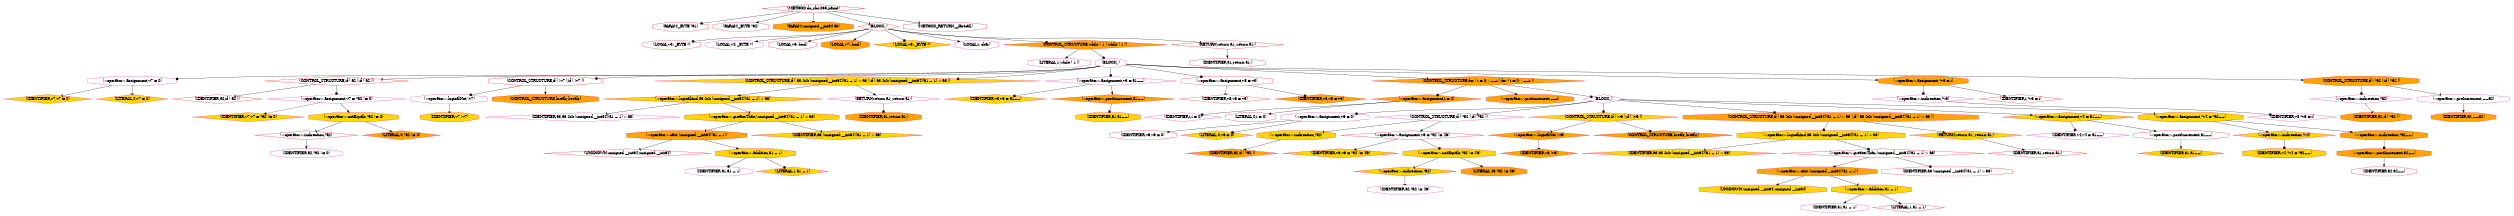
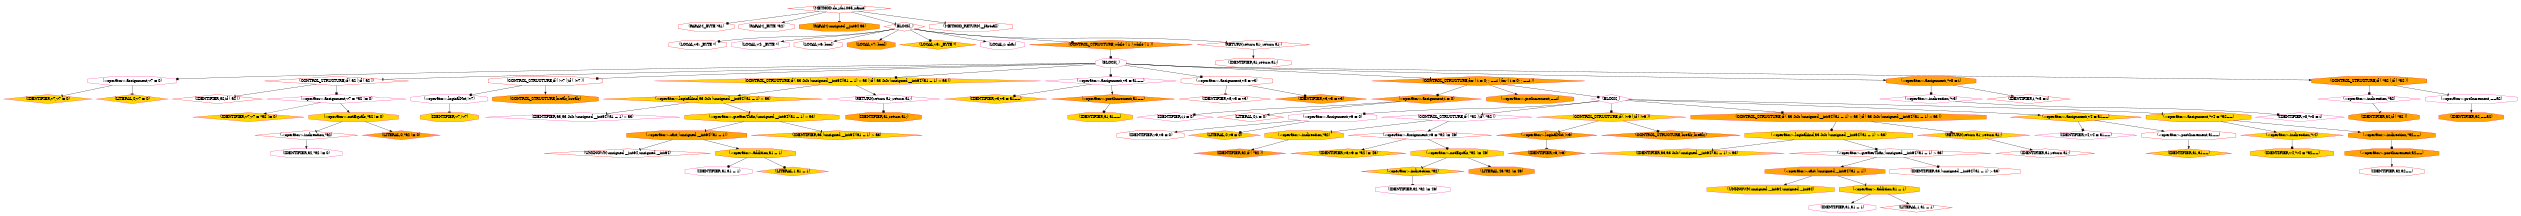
(1059, 63) -> none
(1251, 117) -> (1251, 117)
